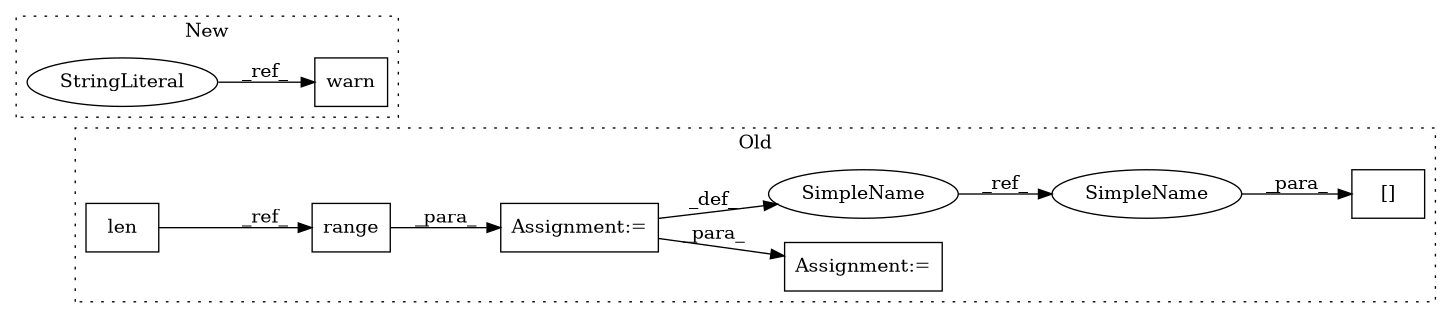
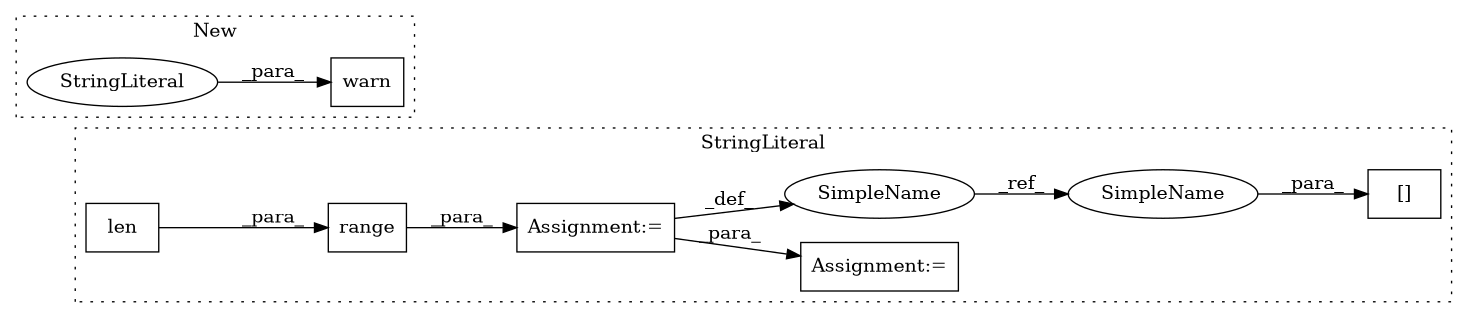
(265, 72) -> (273, 72)
(755, 143) -> (763, 143)
(265, 218) -> (273, 218)
